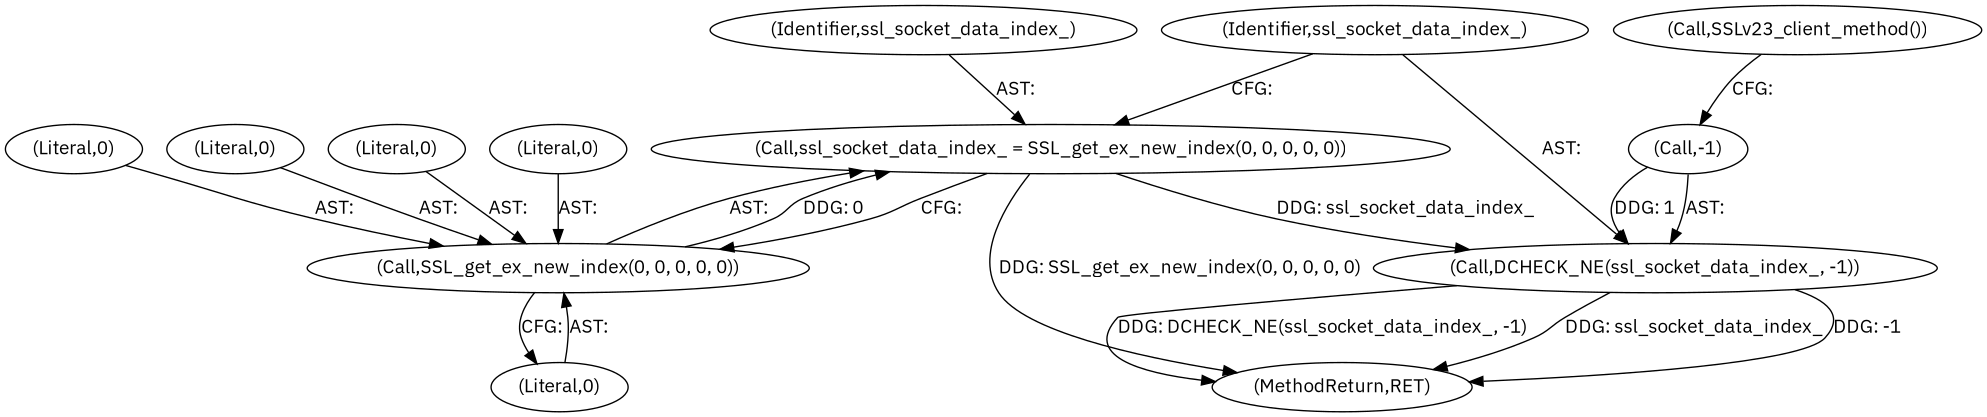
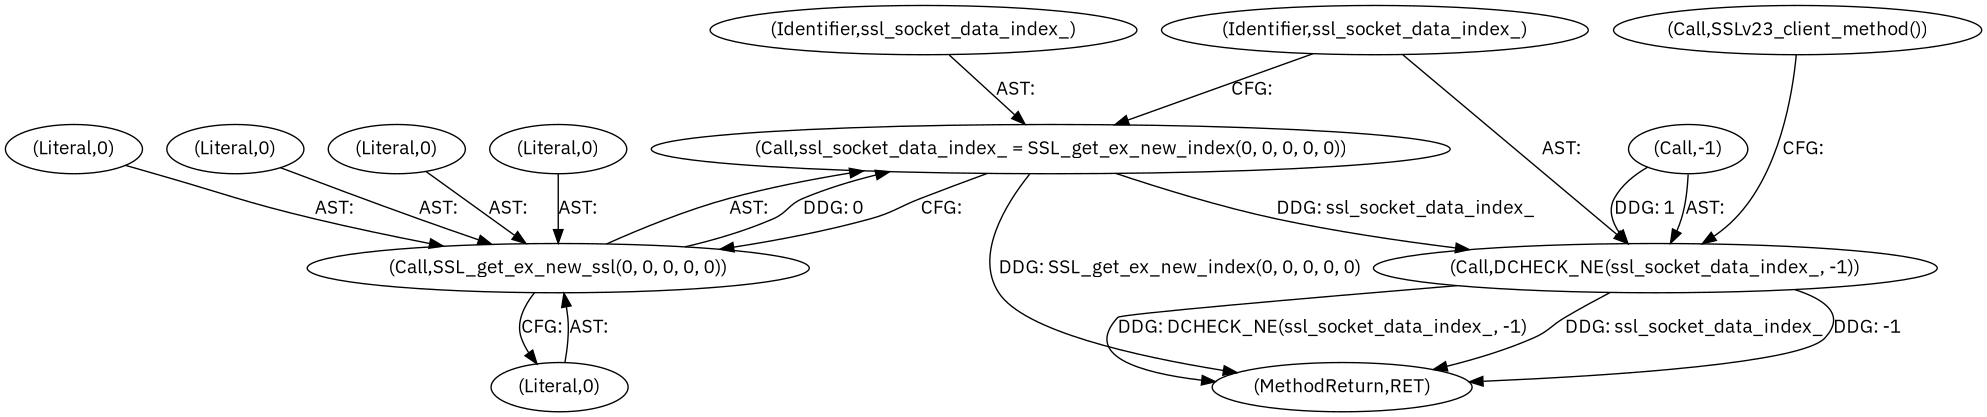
(1731, 81) -> (1774, 155)
(558, 268) -> (558, 268)
